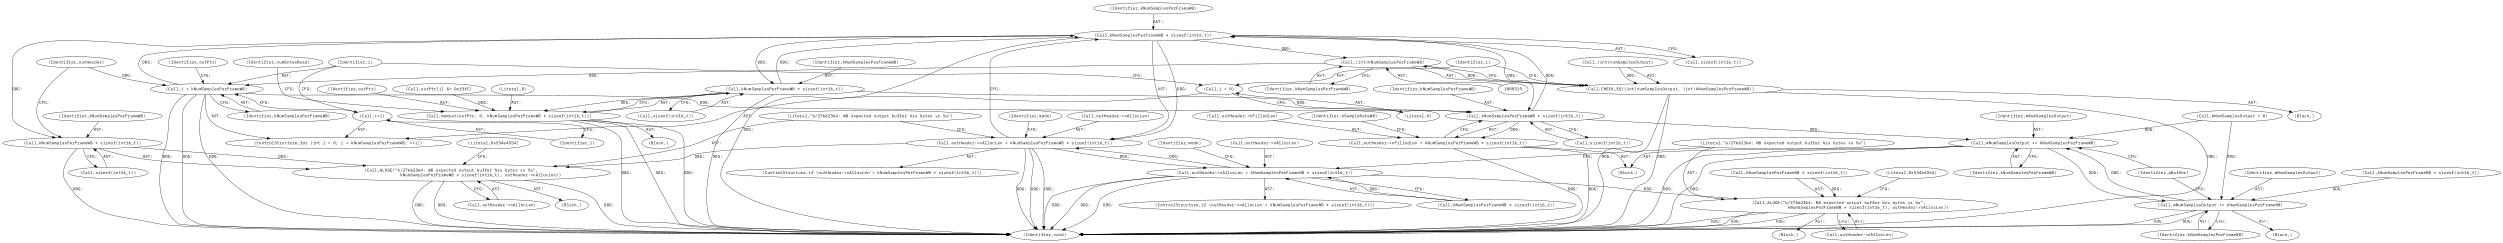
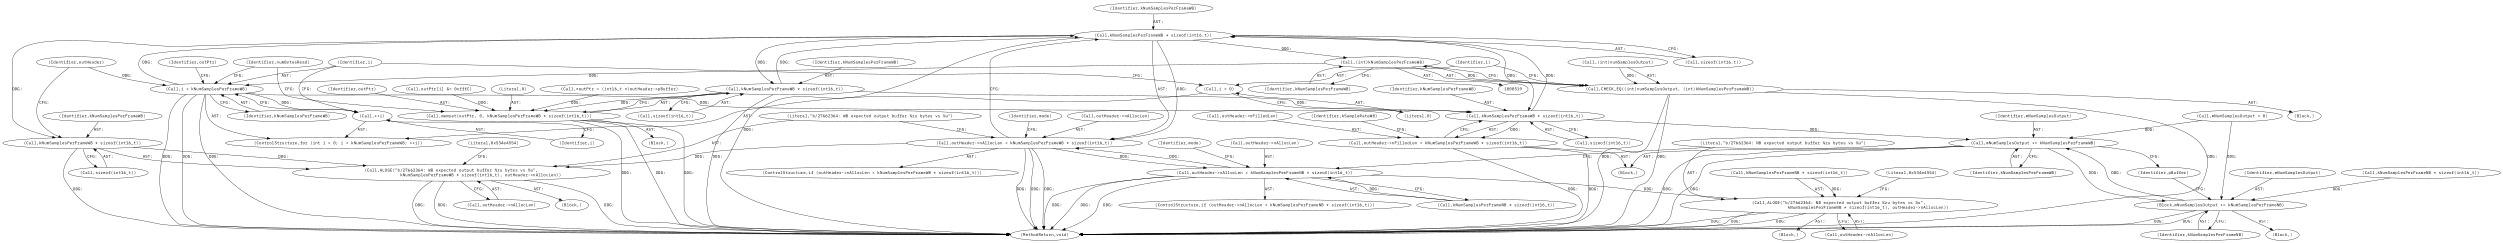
none -> (235, 73)
(1444, 83) -> (1447, 81)
none -> (620, 89)
none -> (288, 107)
(2117, 155) -> (2130, 151)
(2221, 205) -> (2221, 205)
(1045, 235) -> (1045, 235)
